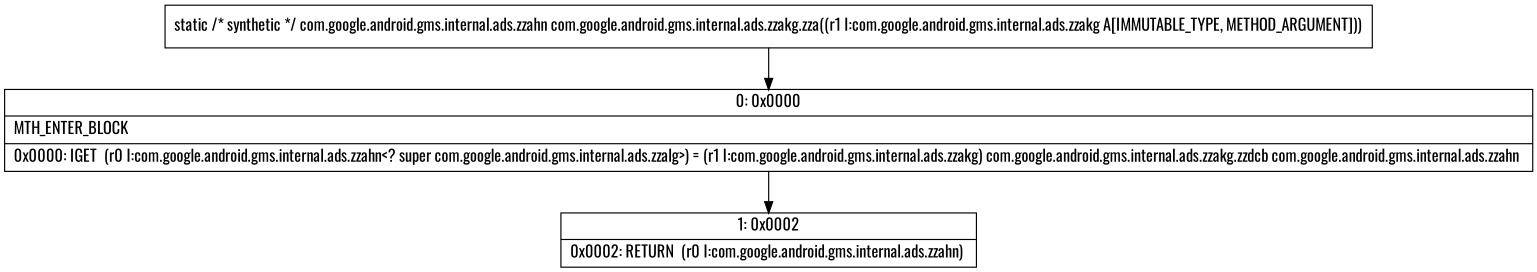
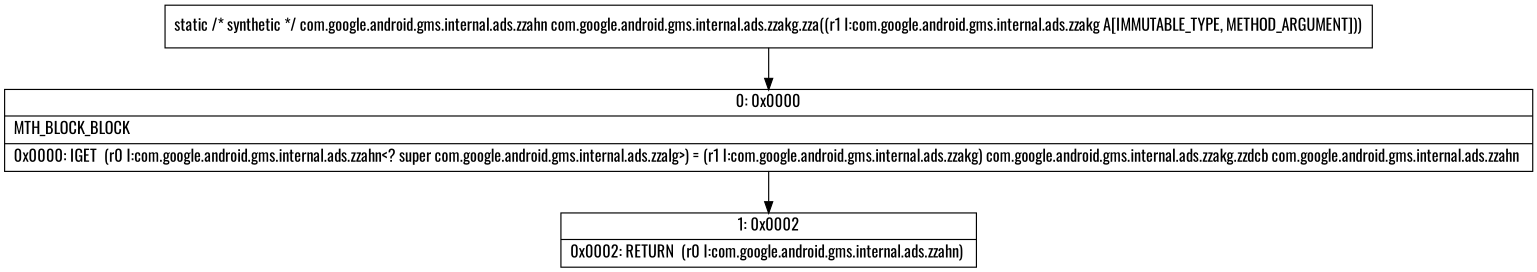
(72, 129) -> (72, 129)
